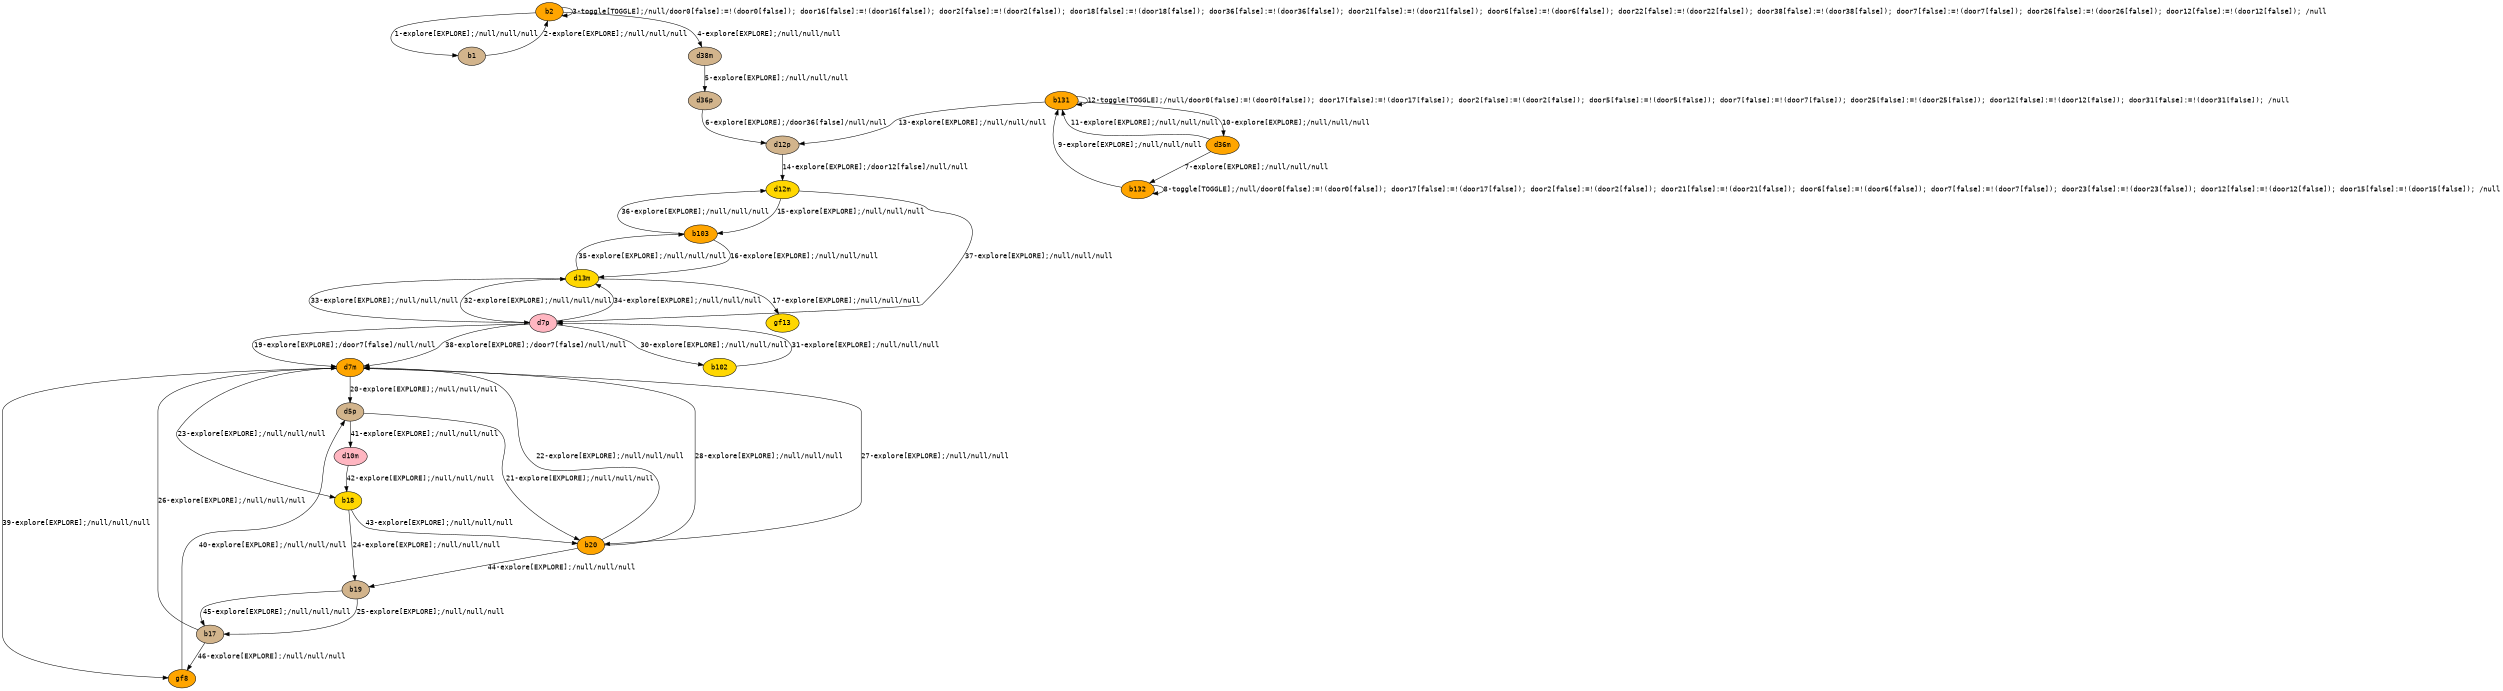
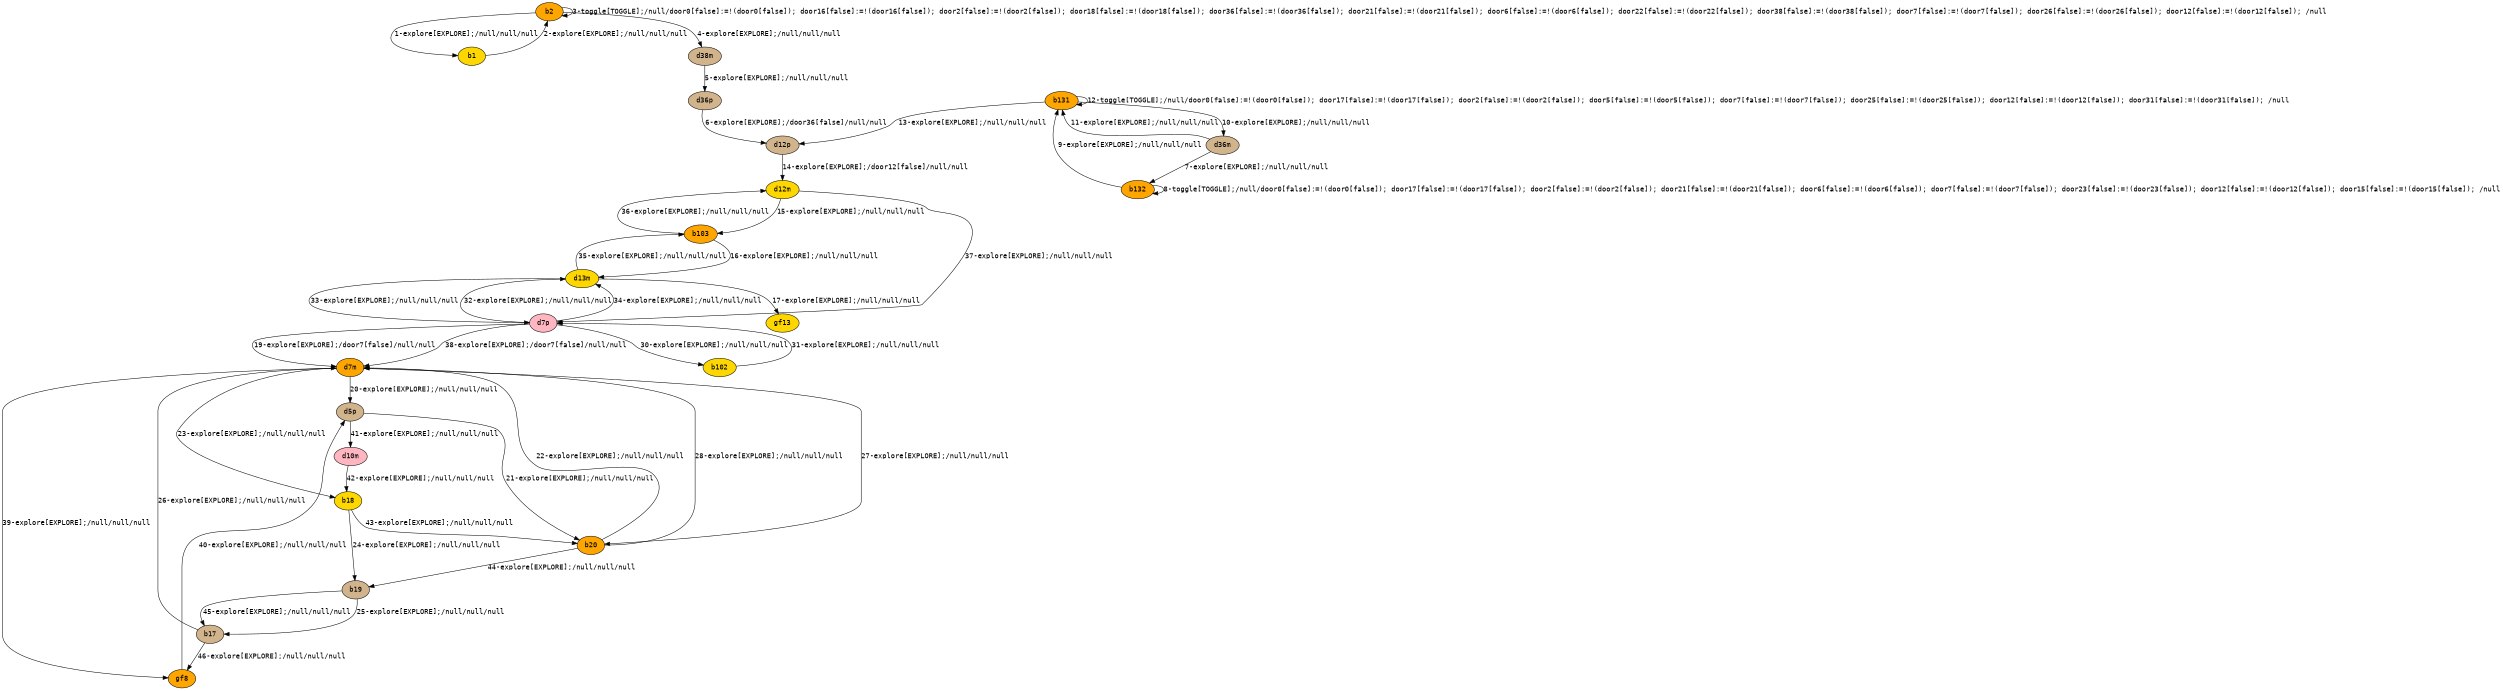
(472, 56) -> (472, 56)
(1223, 145) -> (1223, 145)
